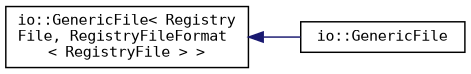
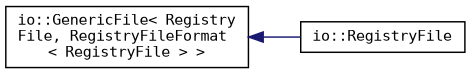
(383, 37) -> (383, 37)
